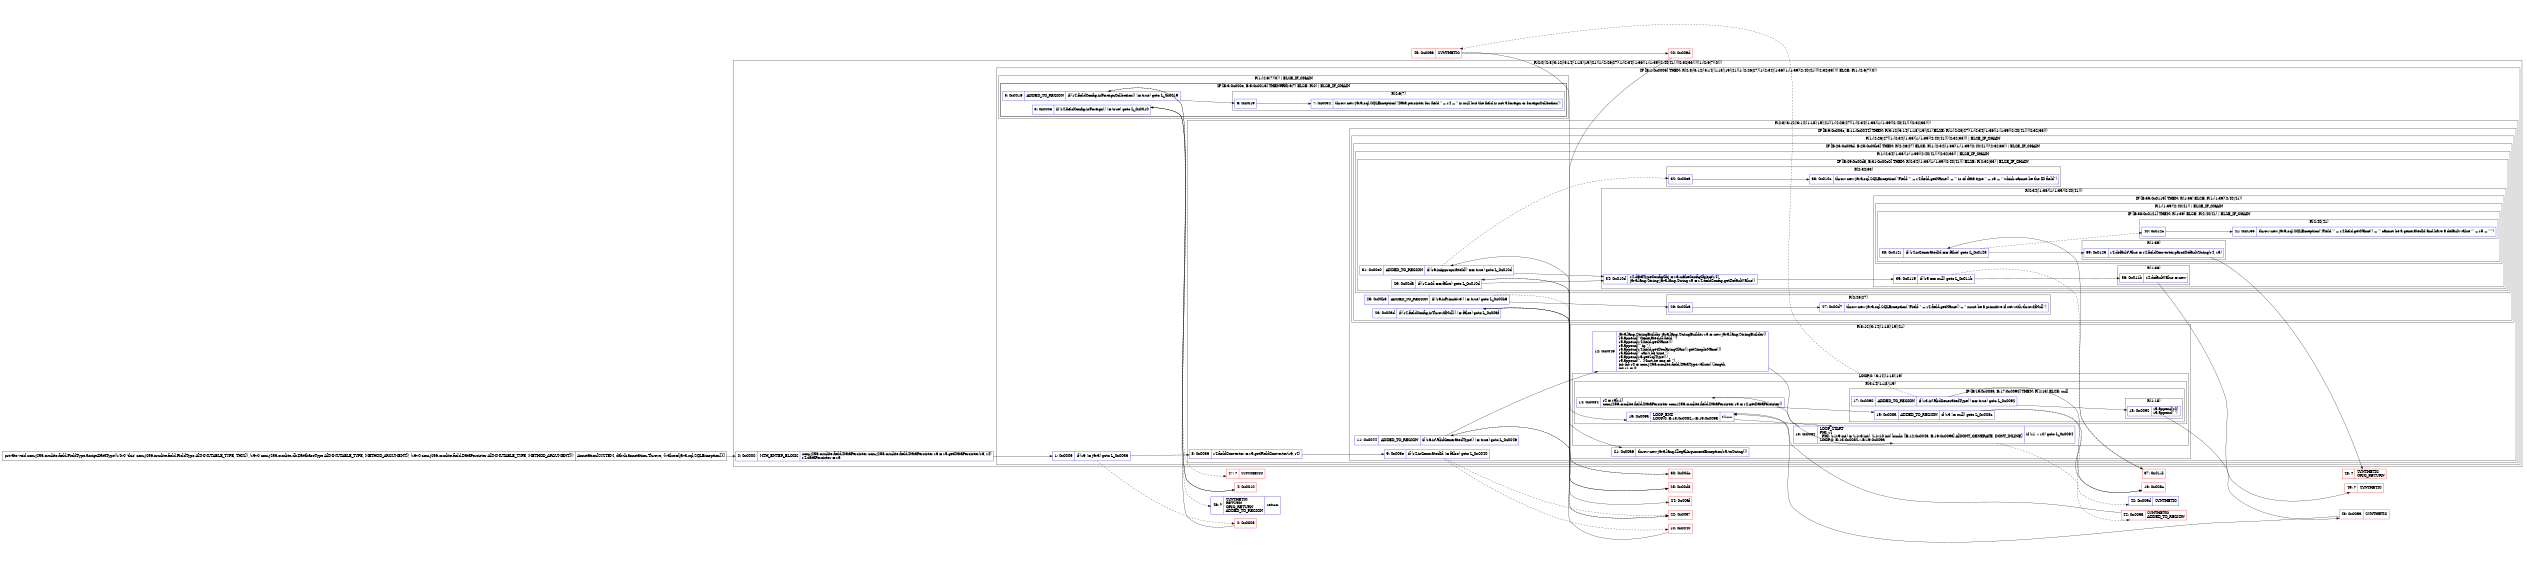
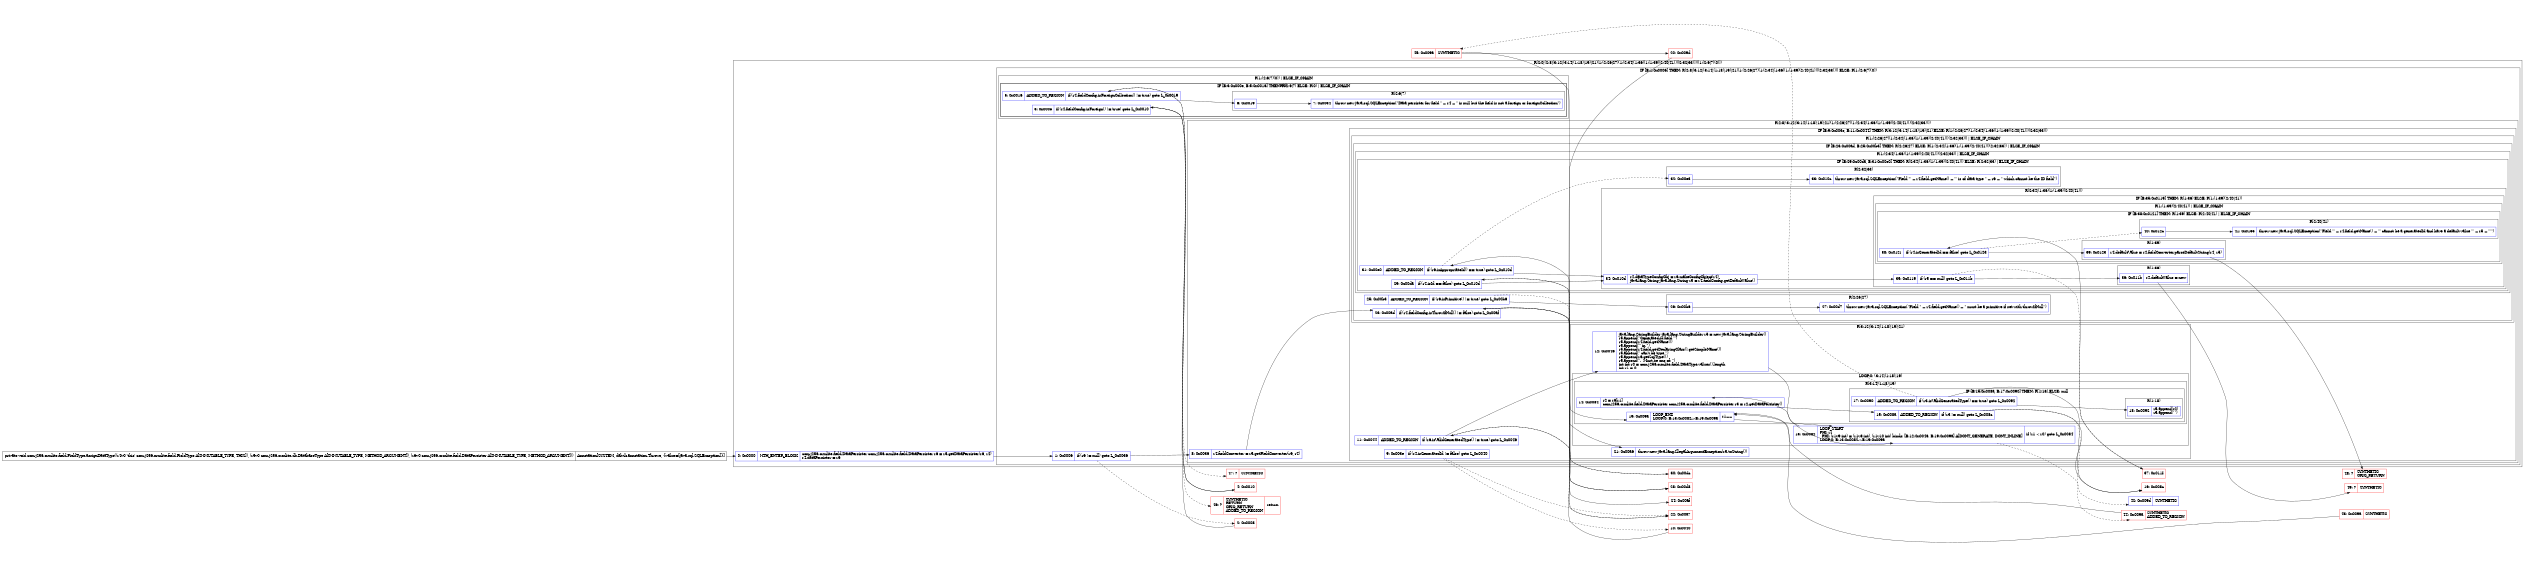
(1342, 454) -> (1280, 351)
(1102, 456) -> (1102, 456)
(2232, 494) -> none
(1246, 505) -> (1246, 505)
